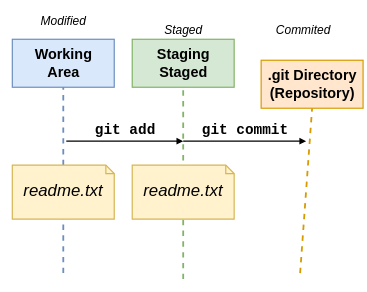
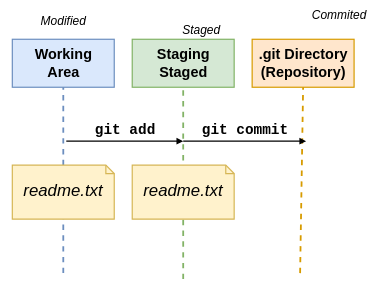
(183, 27) -> (201, 27)
(303, 27) -> (339, 12)
(312, 84) -> (303, 63)
